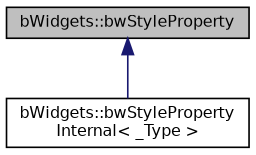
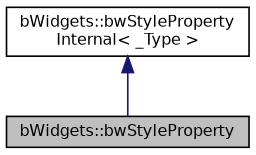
(128, 77) -> (128, 94)
